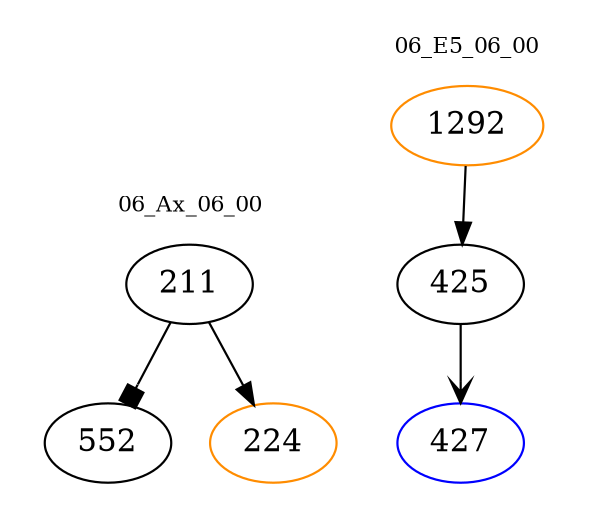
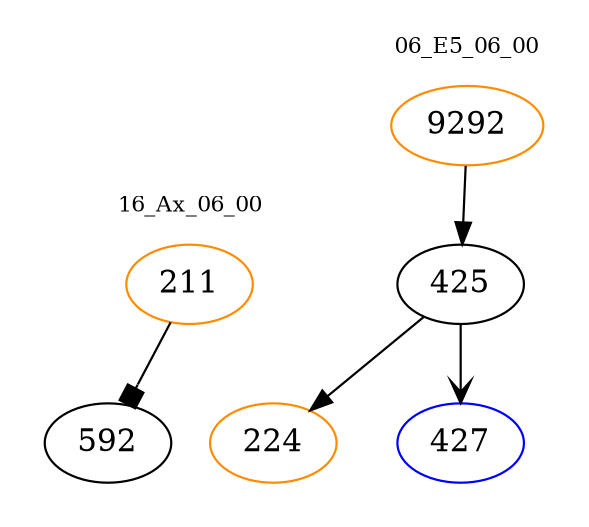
(467, 126) -> (467, 126)
(191, 206) -> (191, 206)
(190, 284) -> (190, 284)
(226, 354) -> (388, 347)
(108, 443) -> (108, 443)
